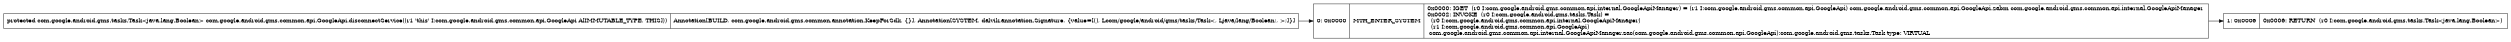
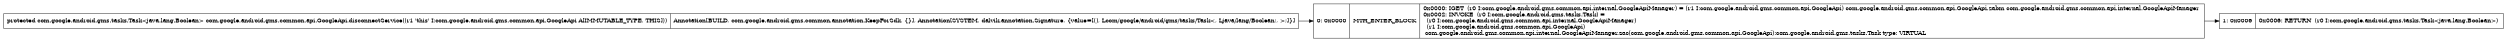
(1387, 21) -> (1385, 21)
